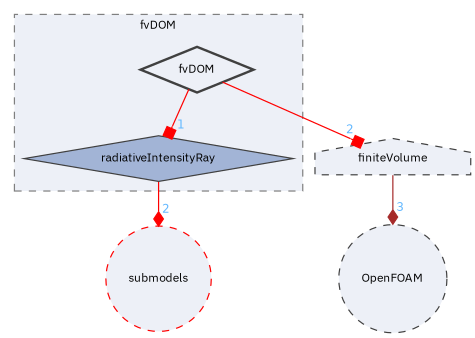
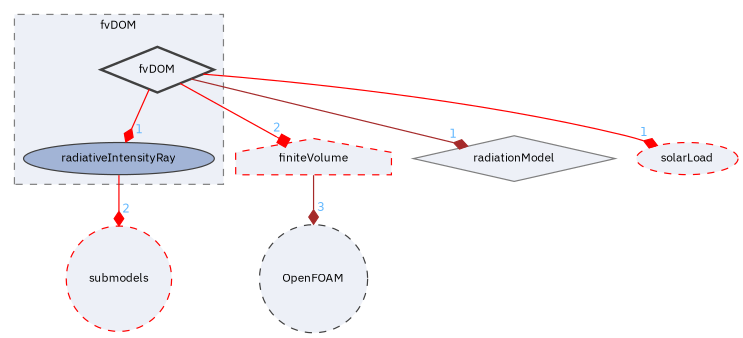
(181, 108) -> (141, 109)
(159, 159) -> (119, 159)
(393, 159) -> (314, 159)
none -> (514, 159)
none -> (687, 159)
